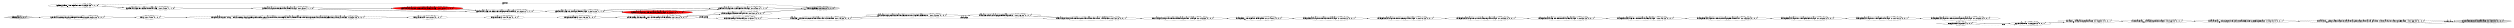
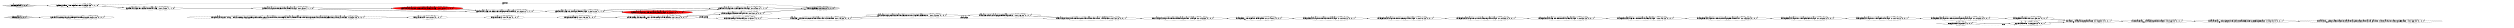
none -> (20, 6)
(151, 17) -> none
none -> (2030, 19)
(2483, 21) -> none
